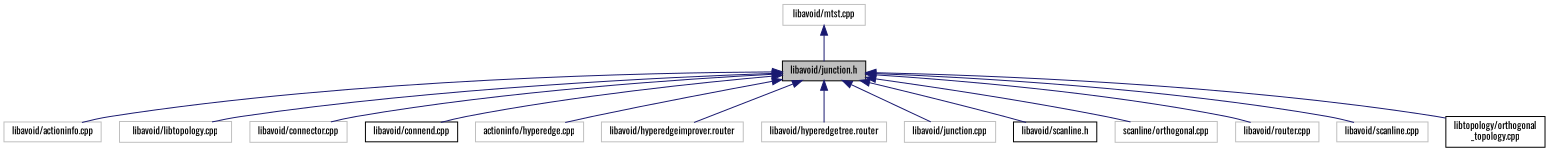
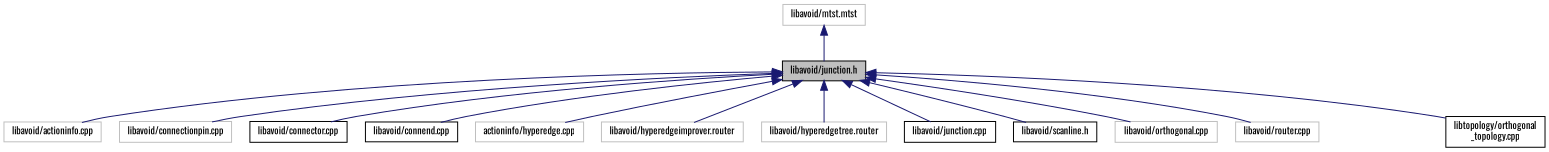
(824, 15) -> (824, 15)
(176, 132) -> (176, 132)
(298, 132) -> (298, 132)
(950, 132) -> (950, 132)
(1166, 132) -> (1166, 132)
(1382, 132) -> none
